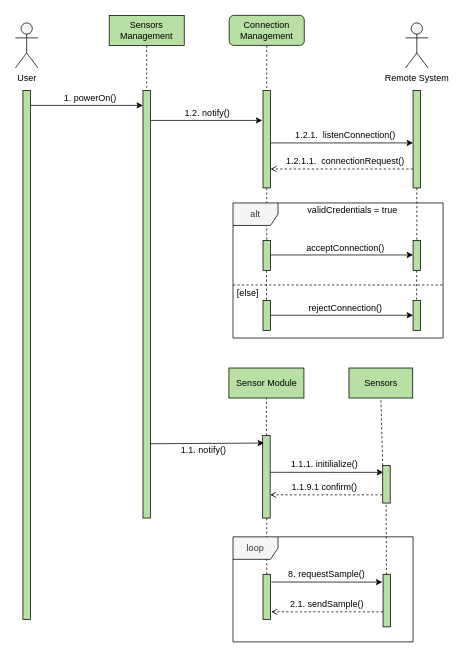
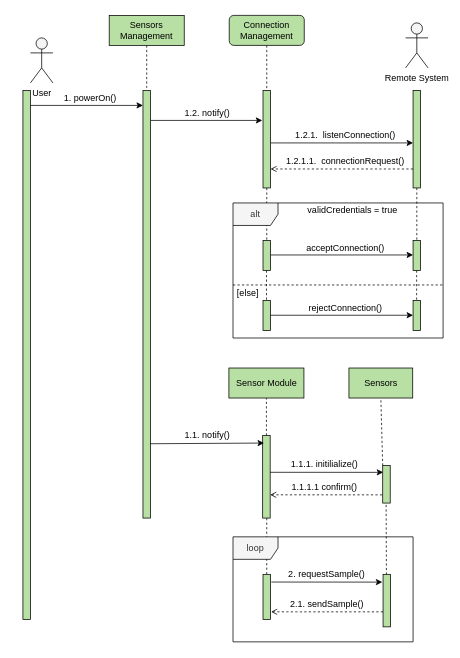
(27, 45) -> (42, 60)
(203, 450) -> (207, 435)
(324, 487) -> (324, 487)
(327, 574) -> (327, 574)
